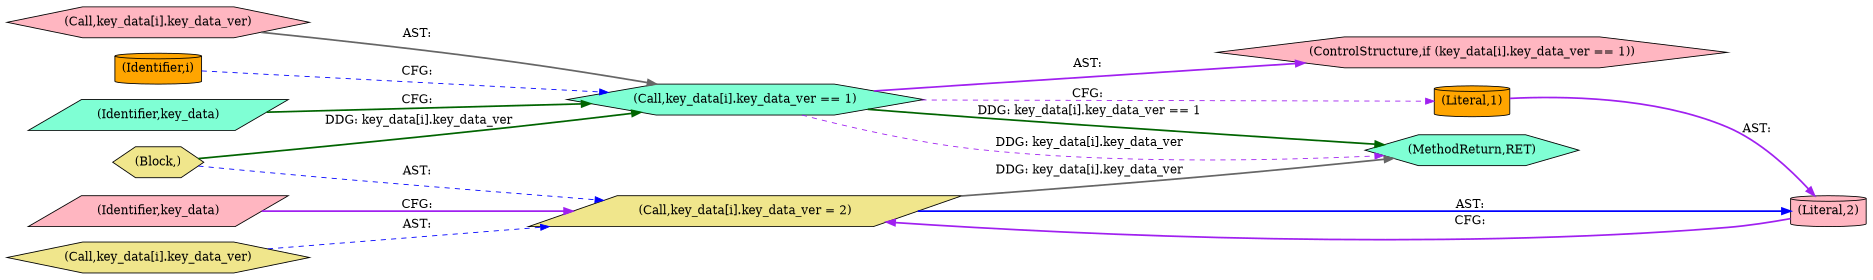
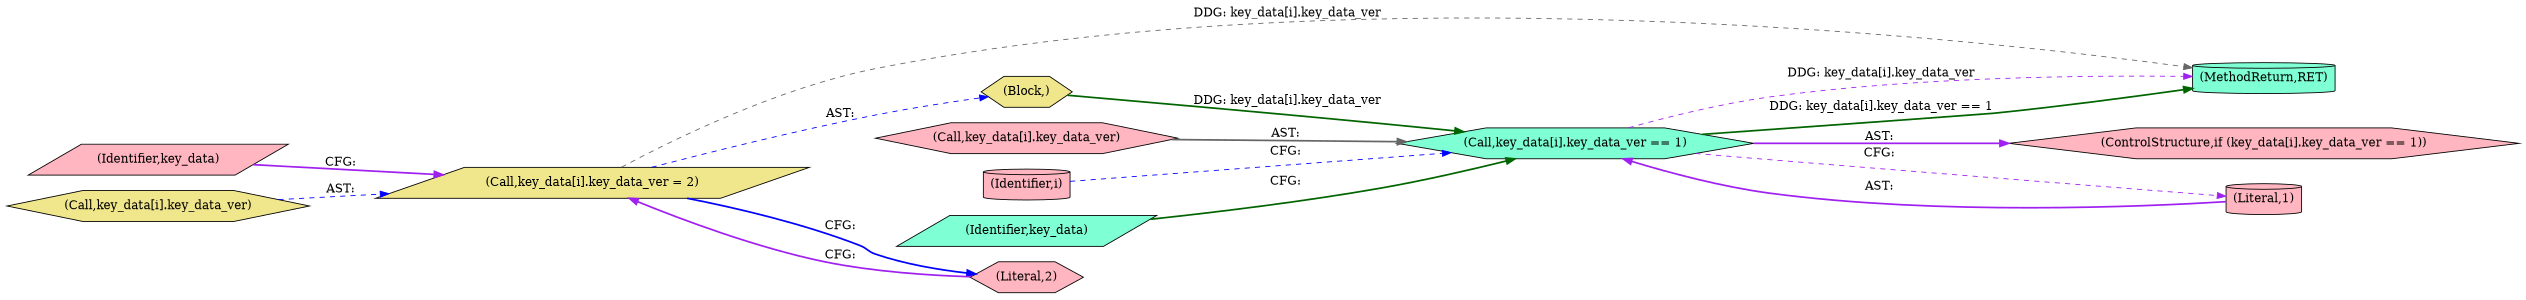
(158, 69) -> (1027, 185)
(1472, 101) -> (2264, 199)
(1671, 110) -> (1927, 206)
(1472, 150) -> (2264, 78)
(1173, 179) -> (1392, 20)
(397, 184) -> (815, 128)
(1472, 205) -> (842, 226)
(1828, 211) -> (1027, 277)
